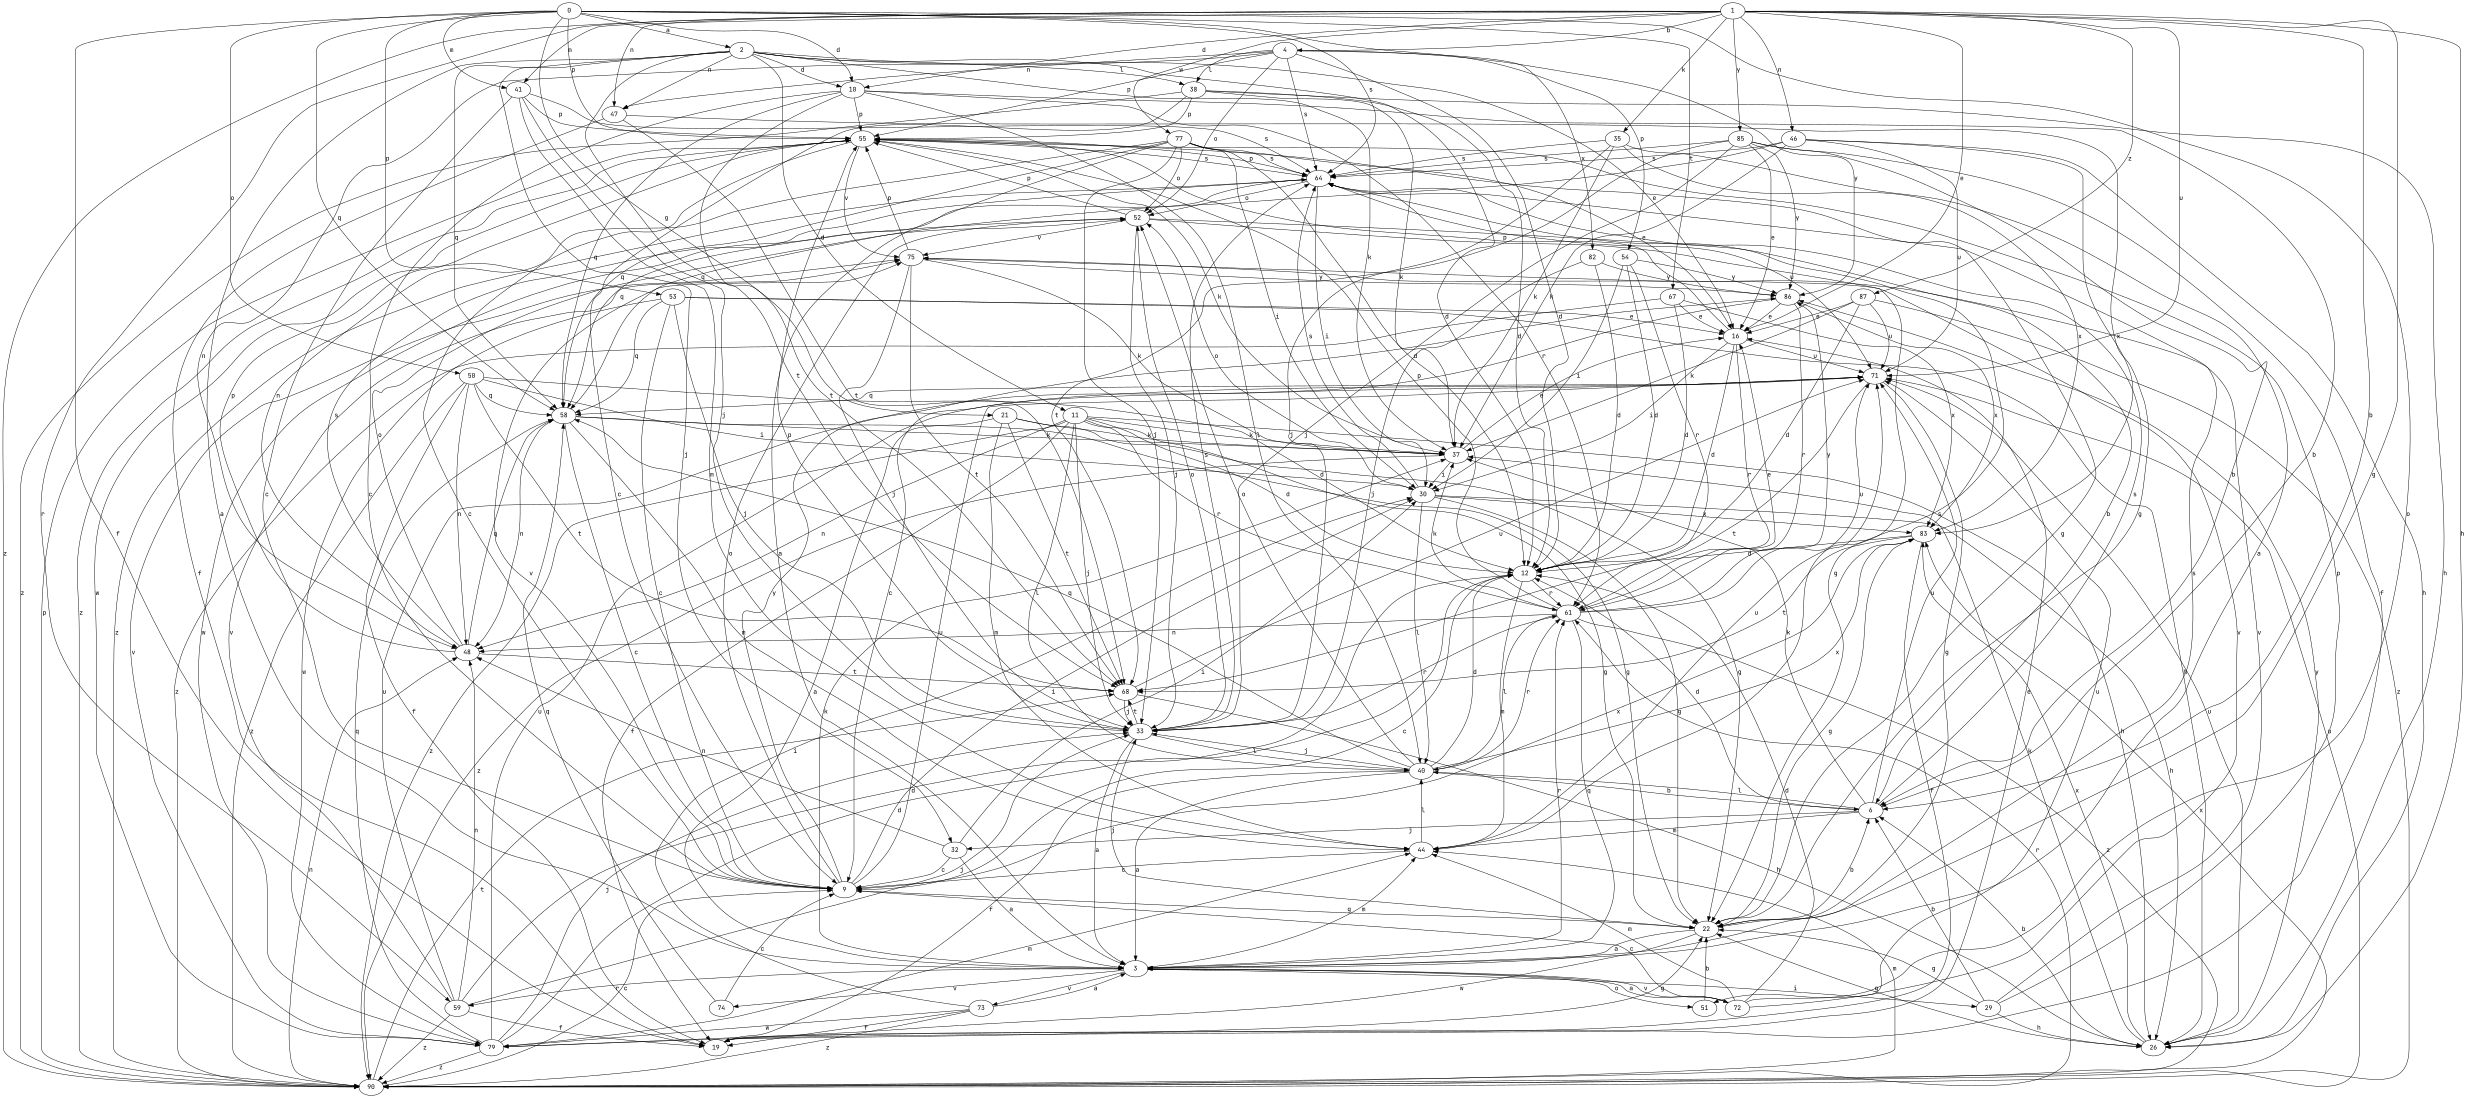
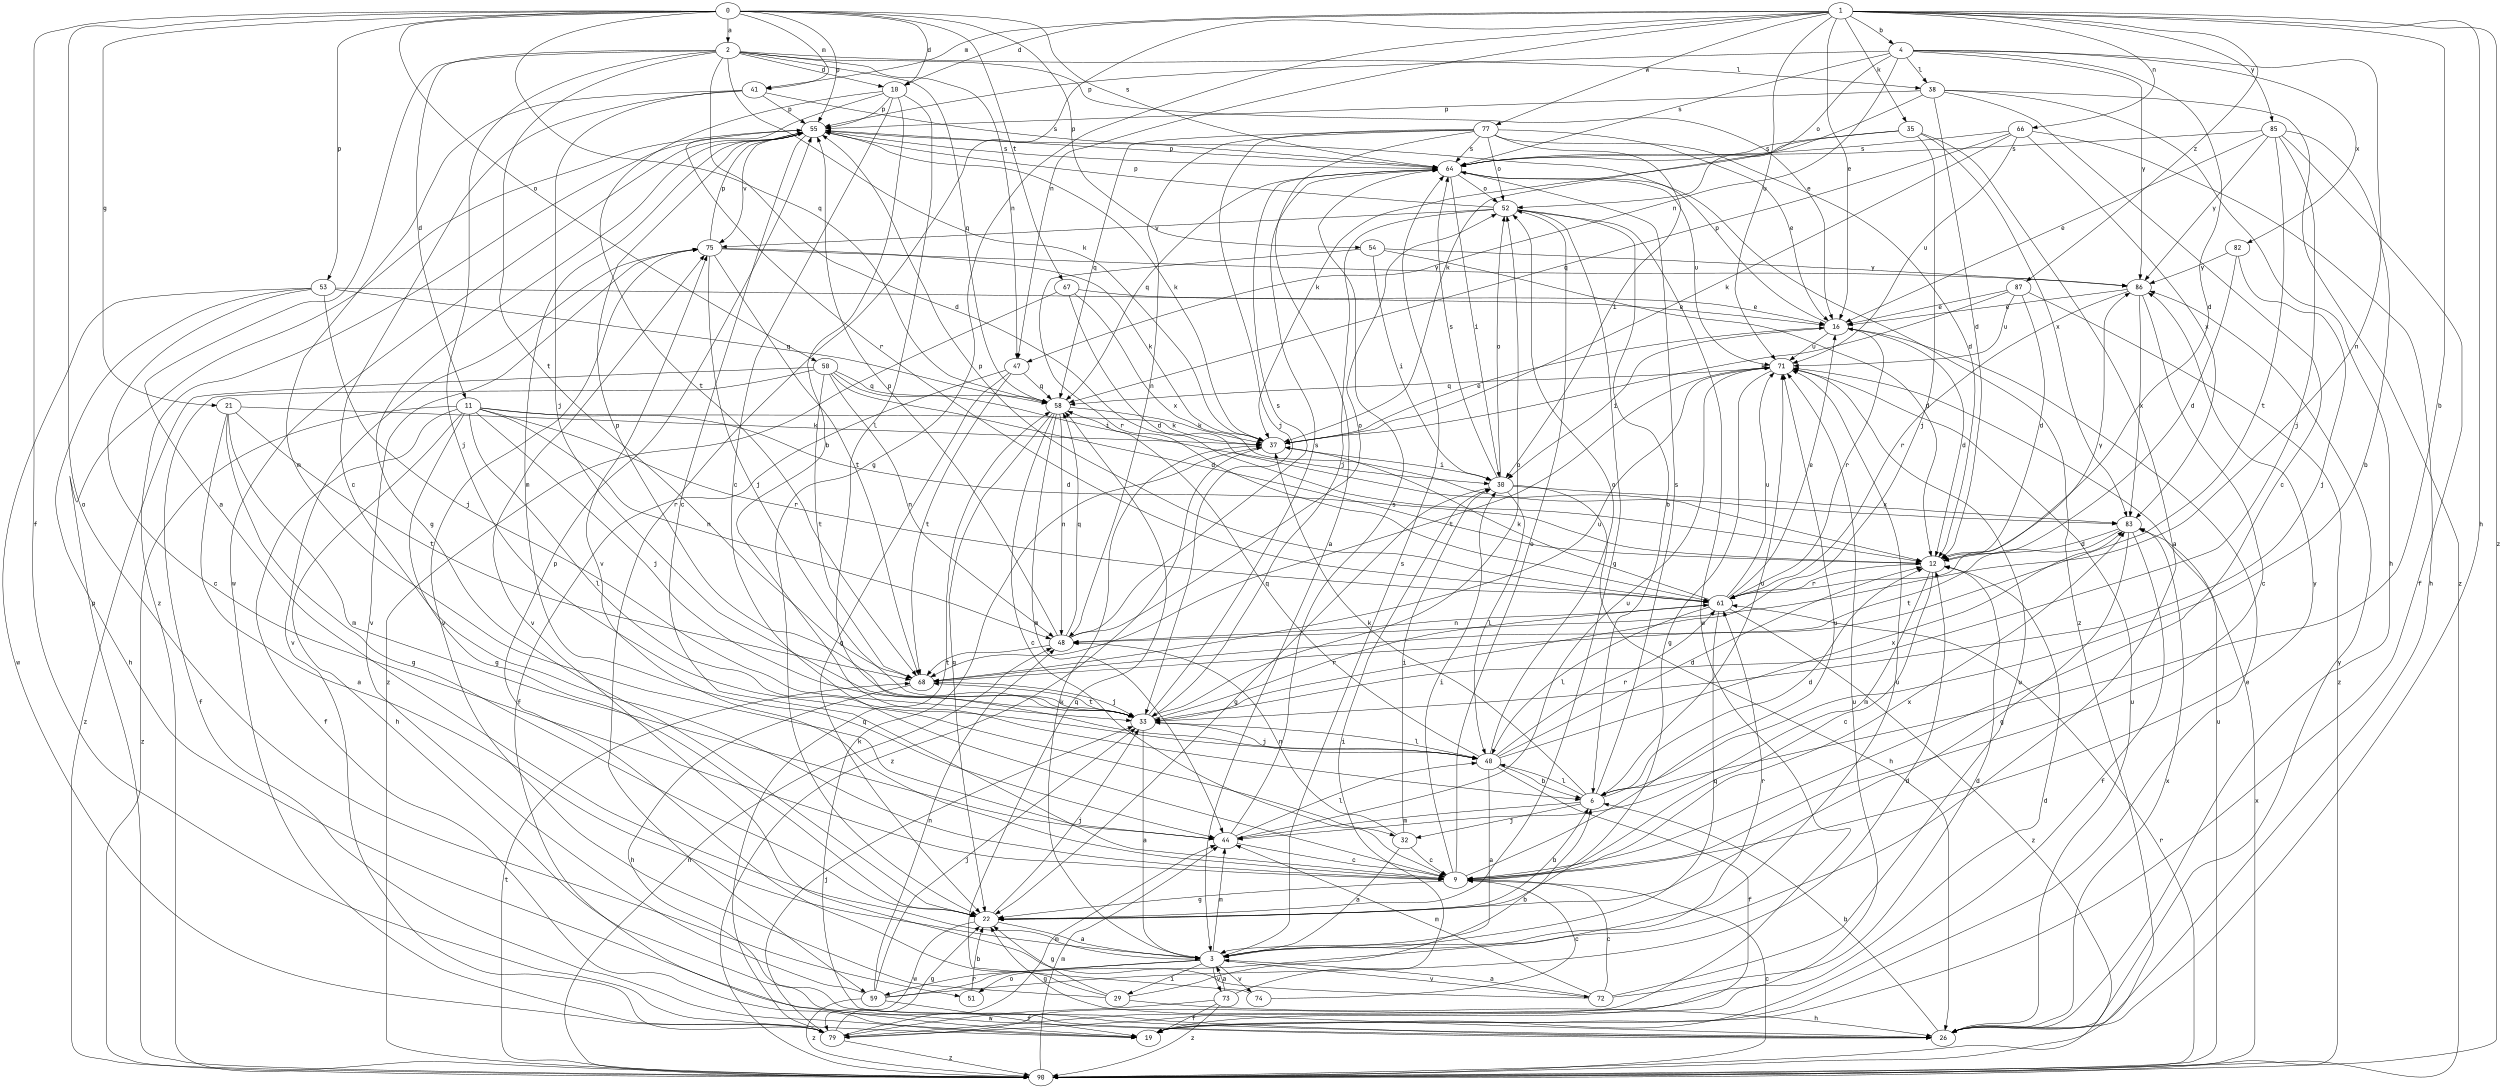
(1794, 139) -> (2021, 129)
(635, 189) -> (1036, 385)
none -> (568, 648)
